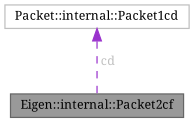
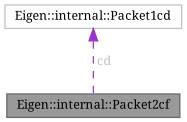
(97, 17) -> (93, 17)
